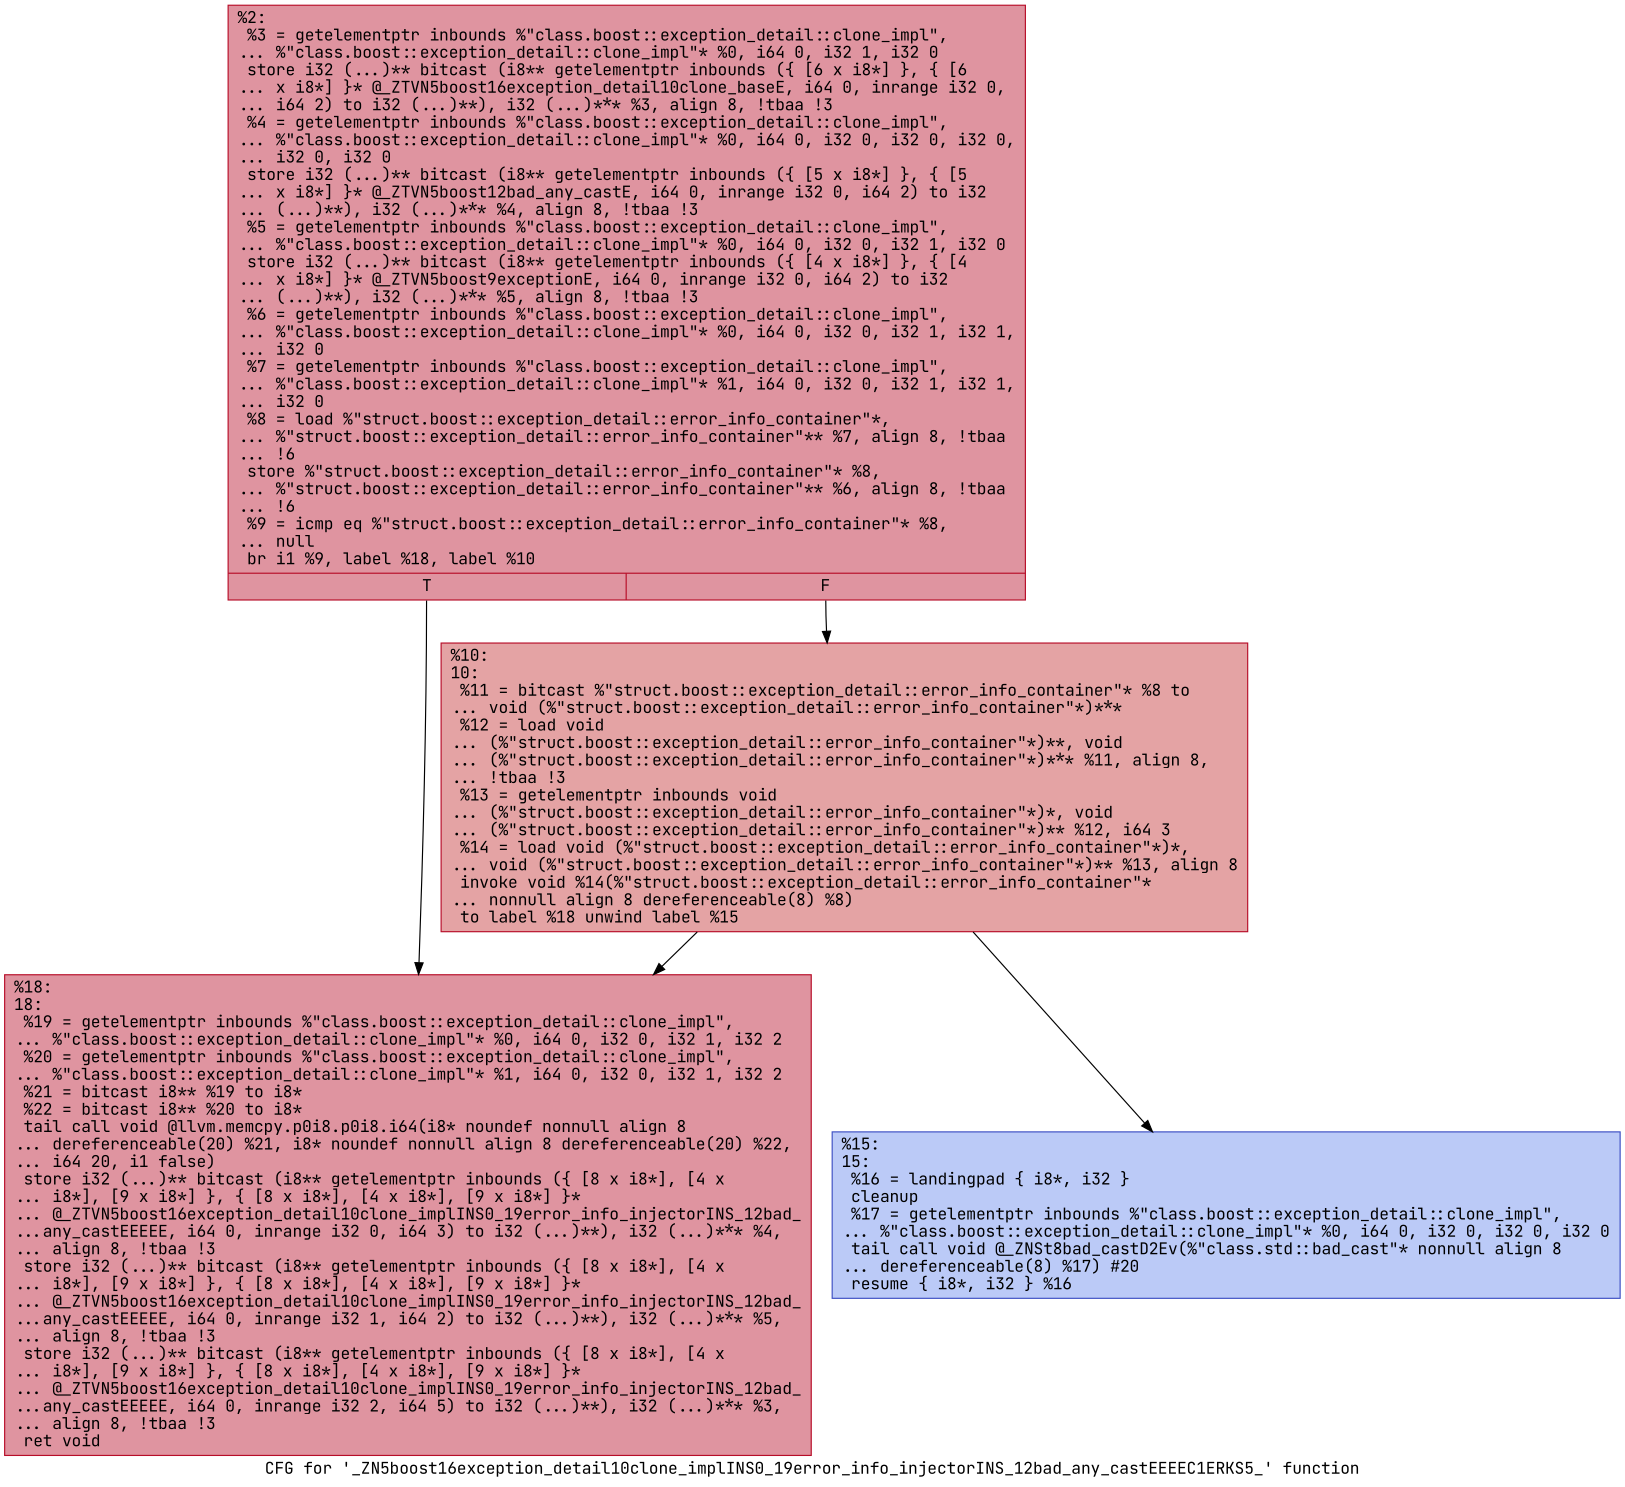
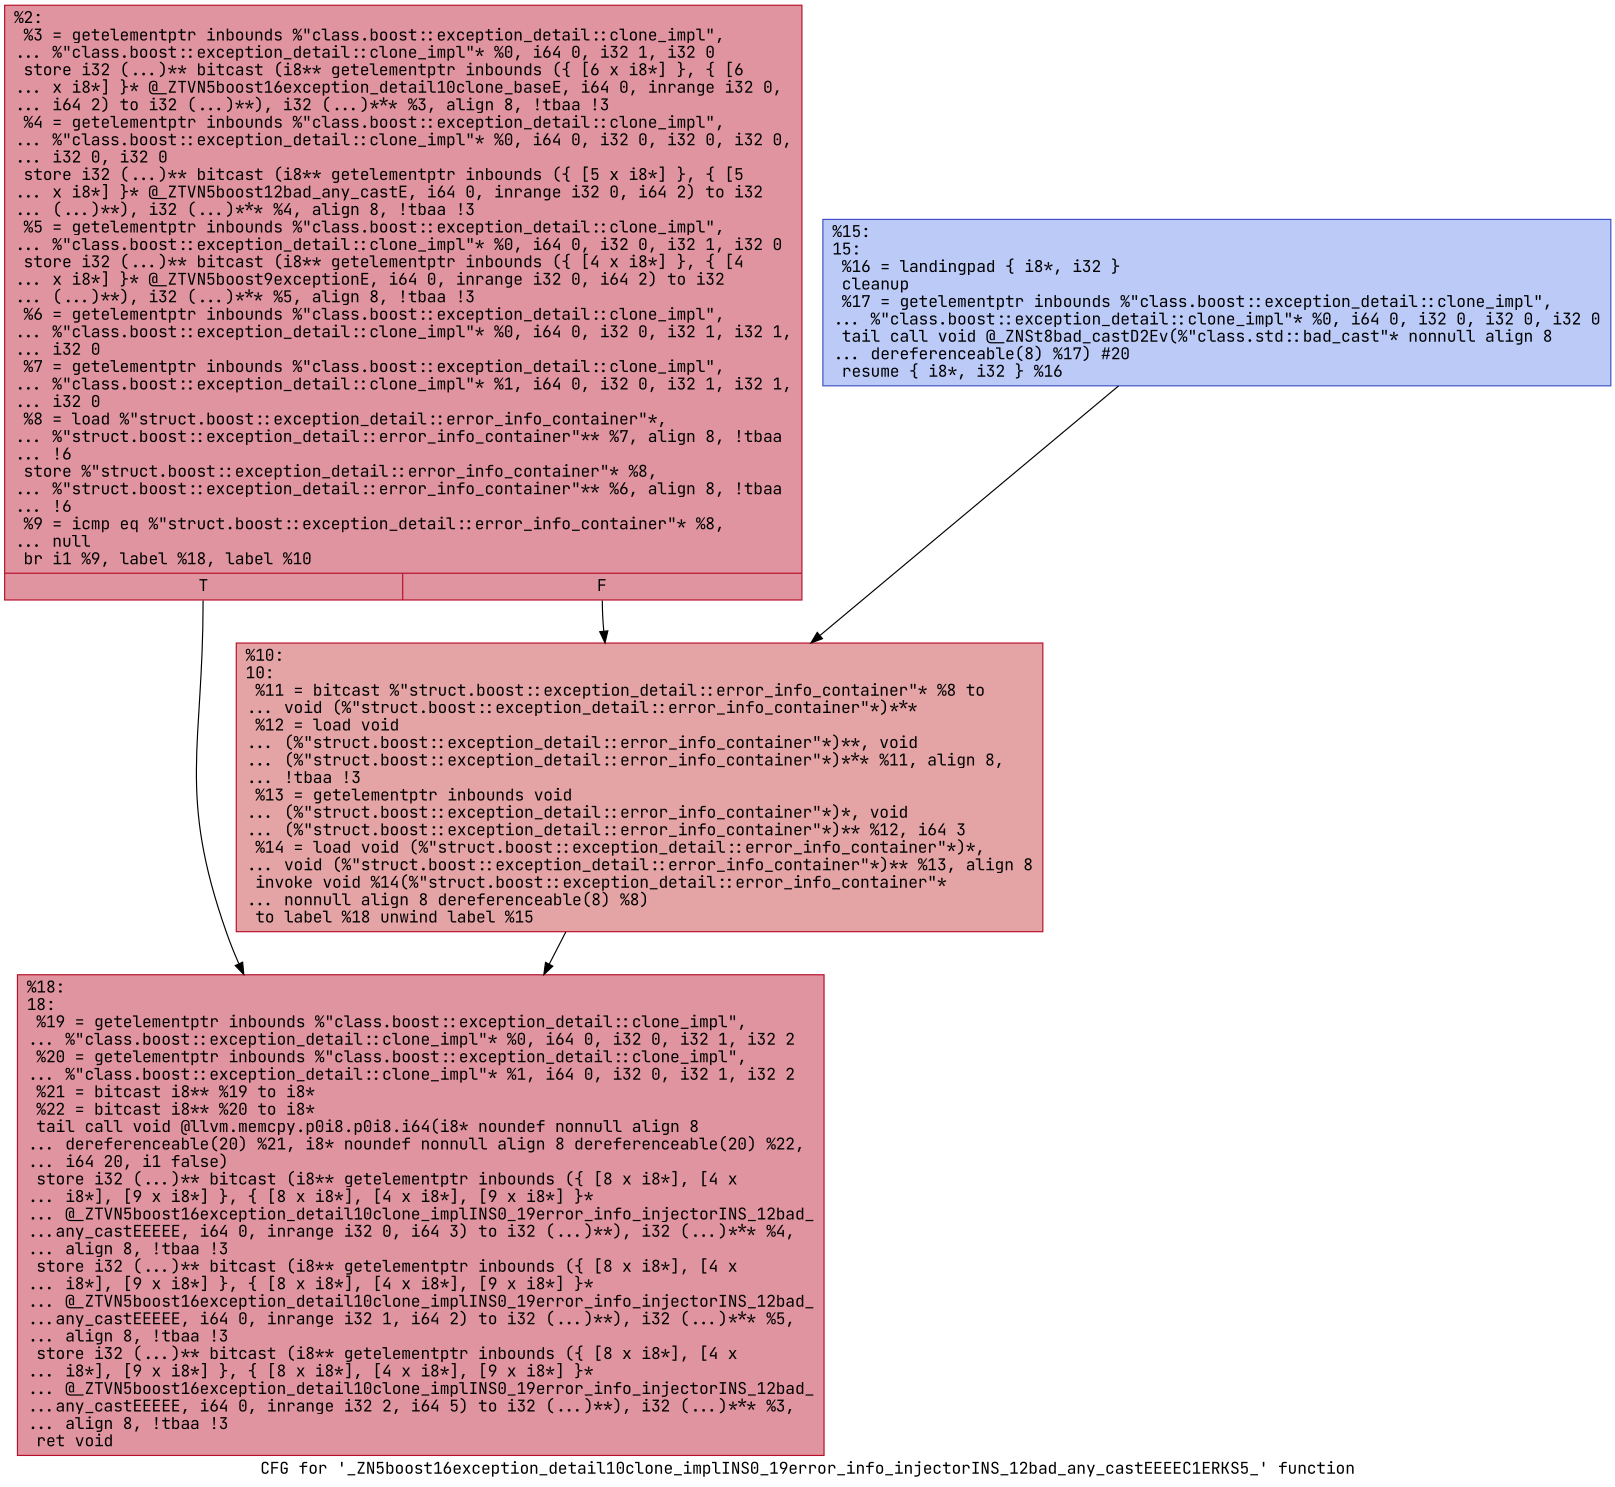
(1059, 1028) -> (969, 511)
